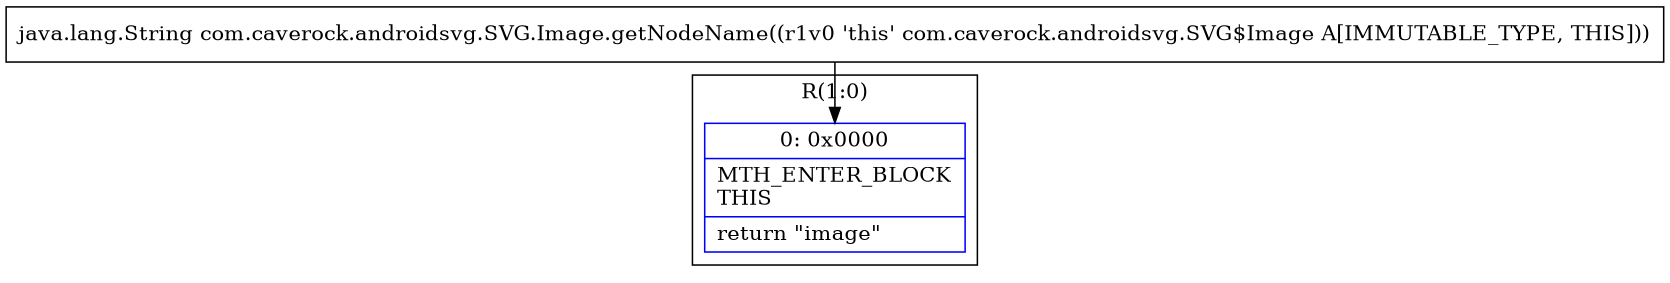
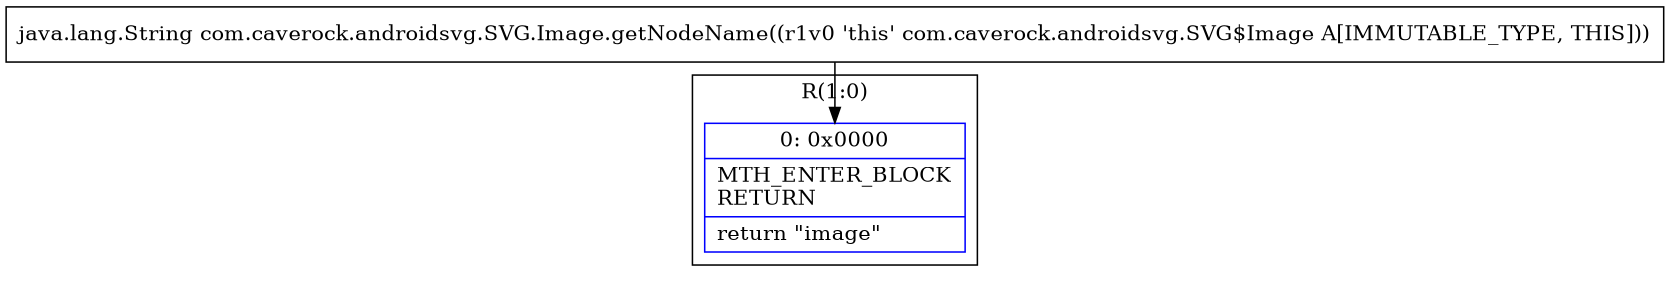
(745, 198) -> (767, 198)
